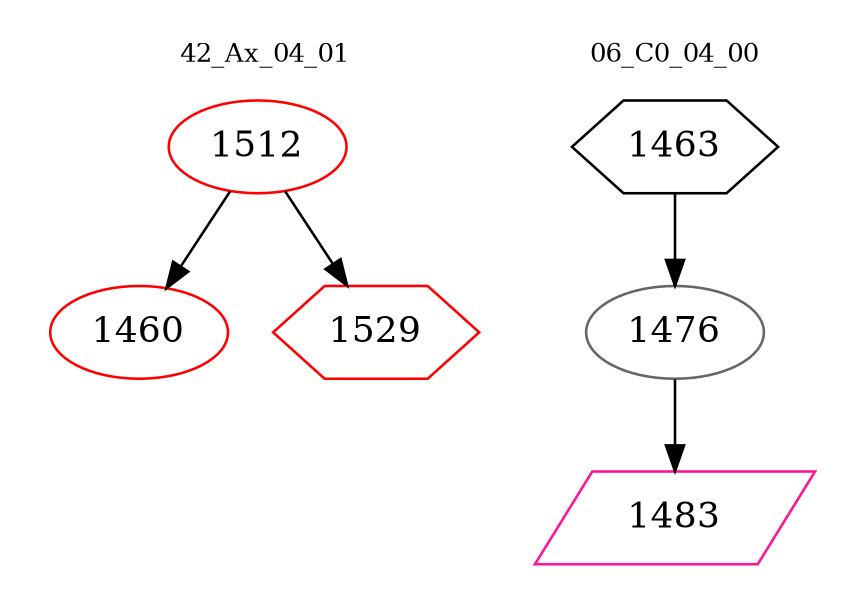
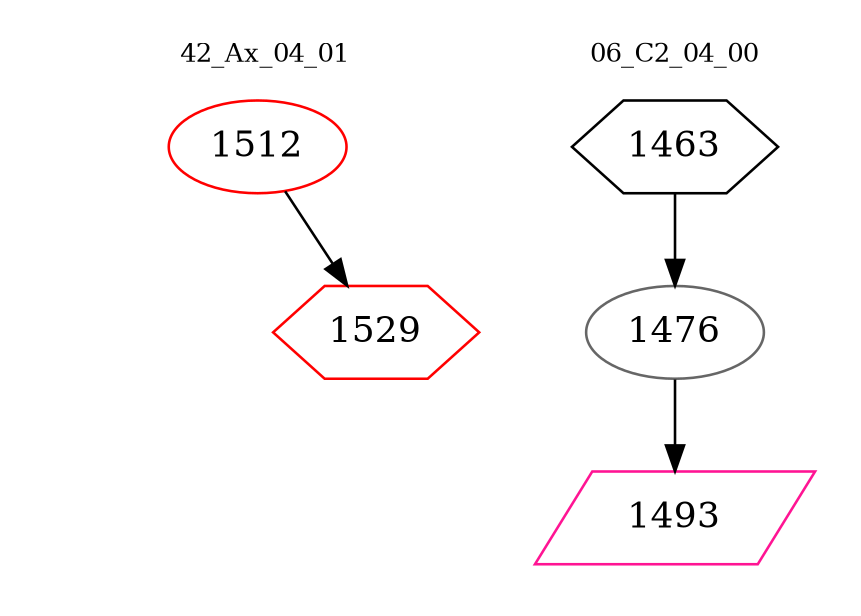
(675, 55) -> (675, 55)
(139, 332) -> none
(675, 518) -> (675, 518)
